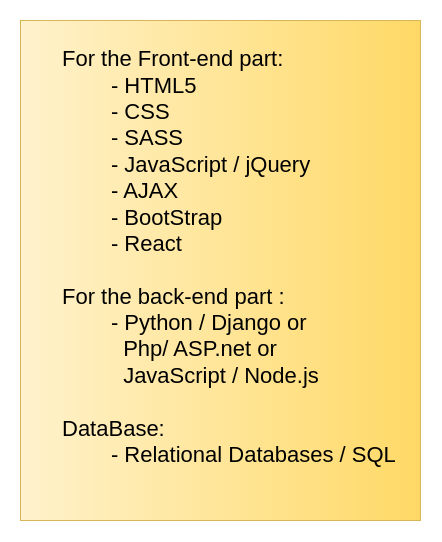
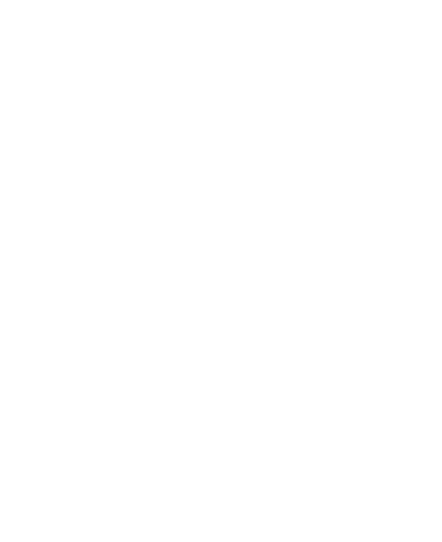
(221, 271) -> none
